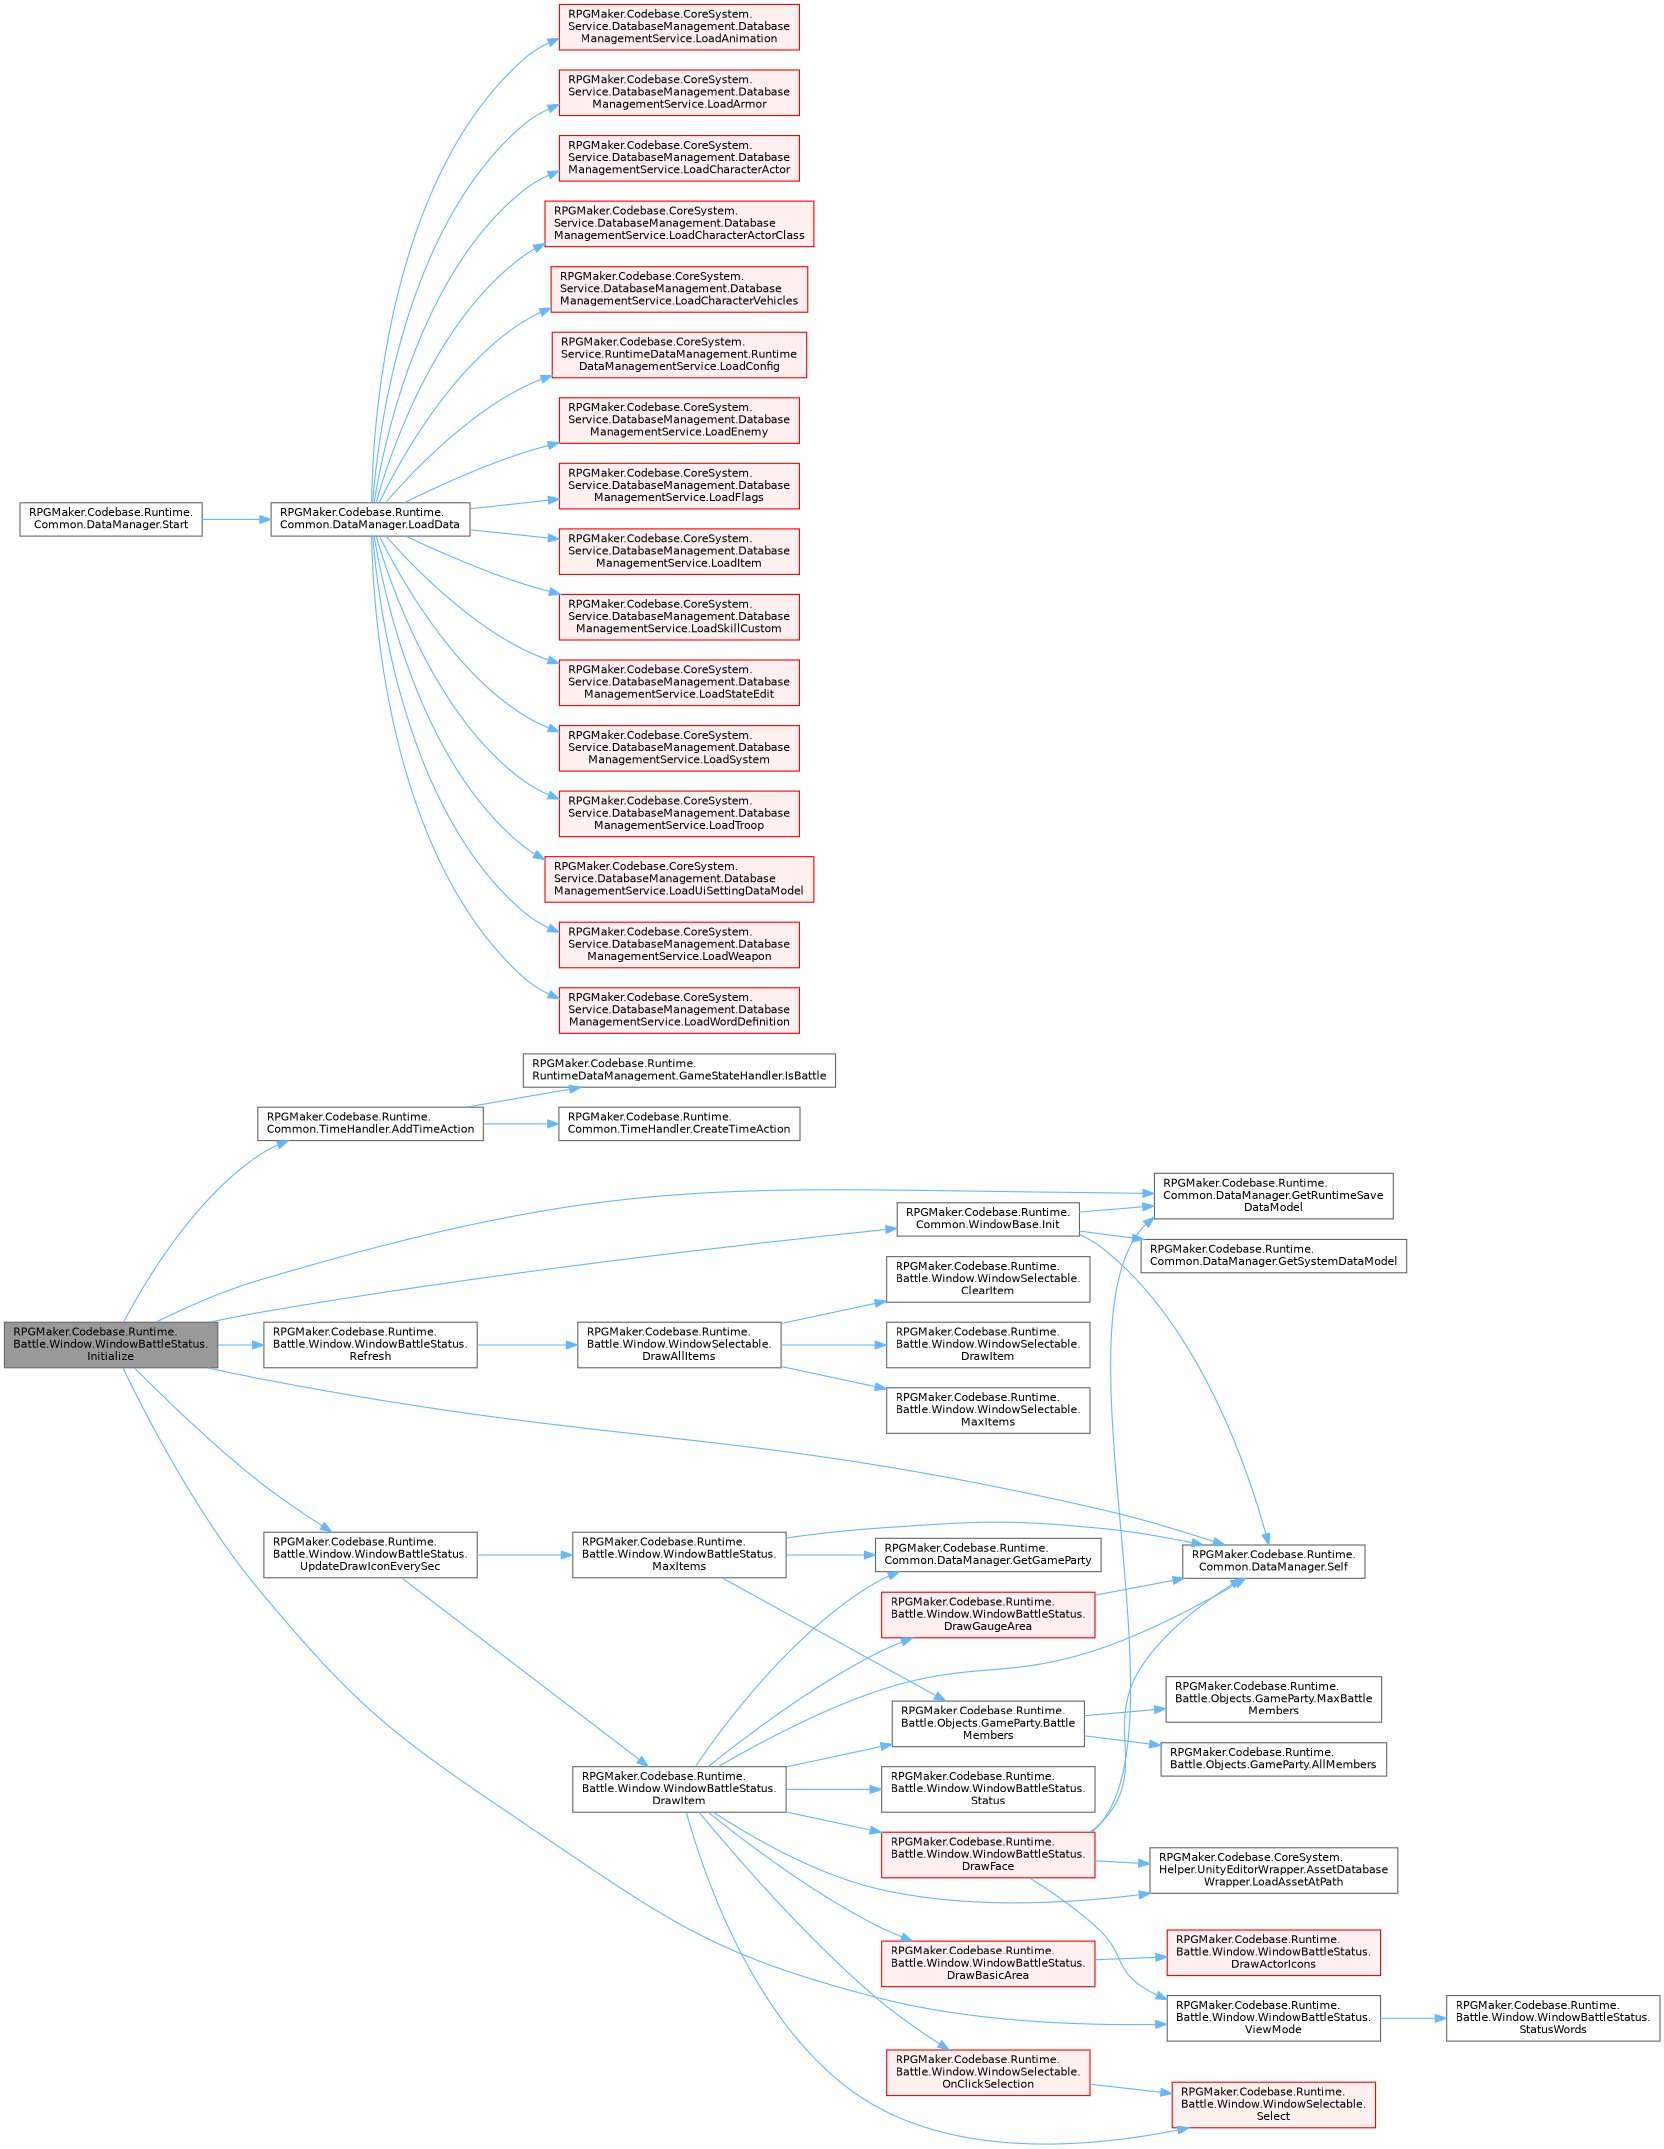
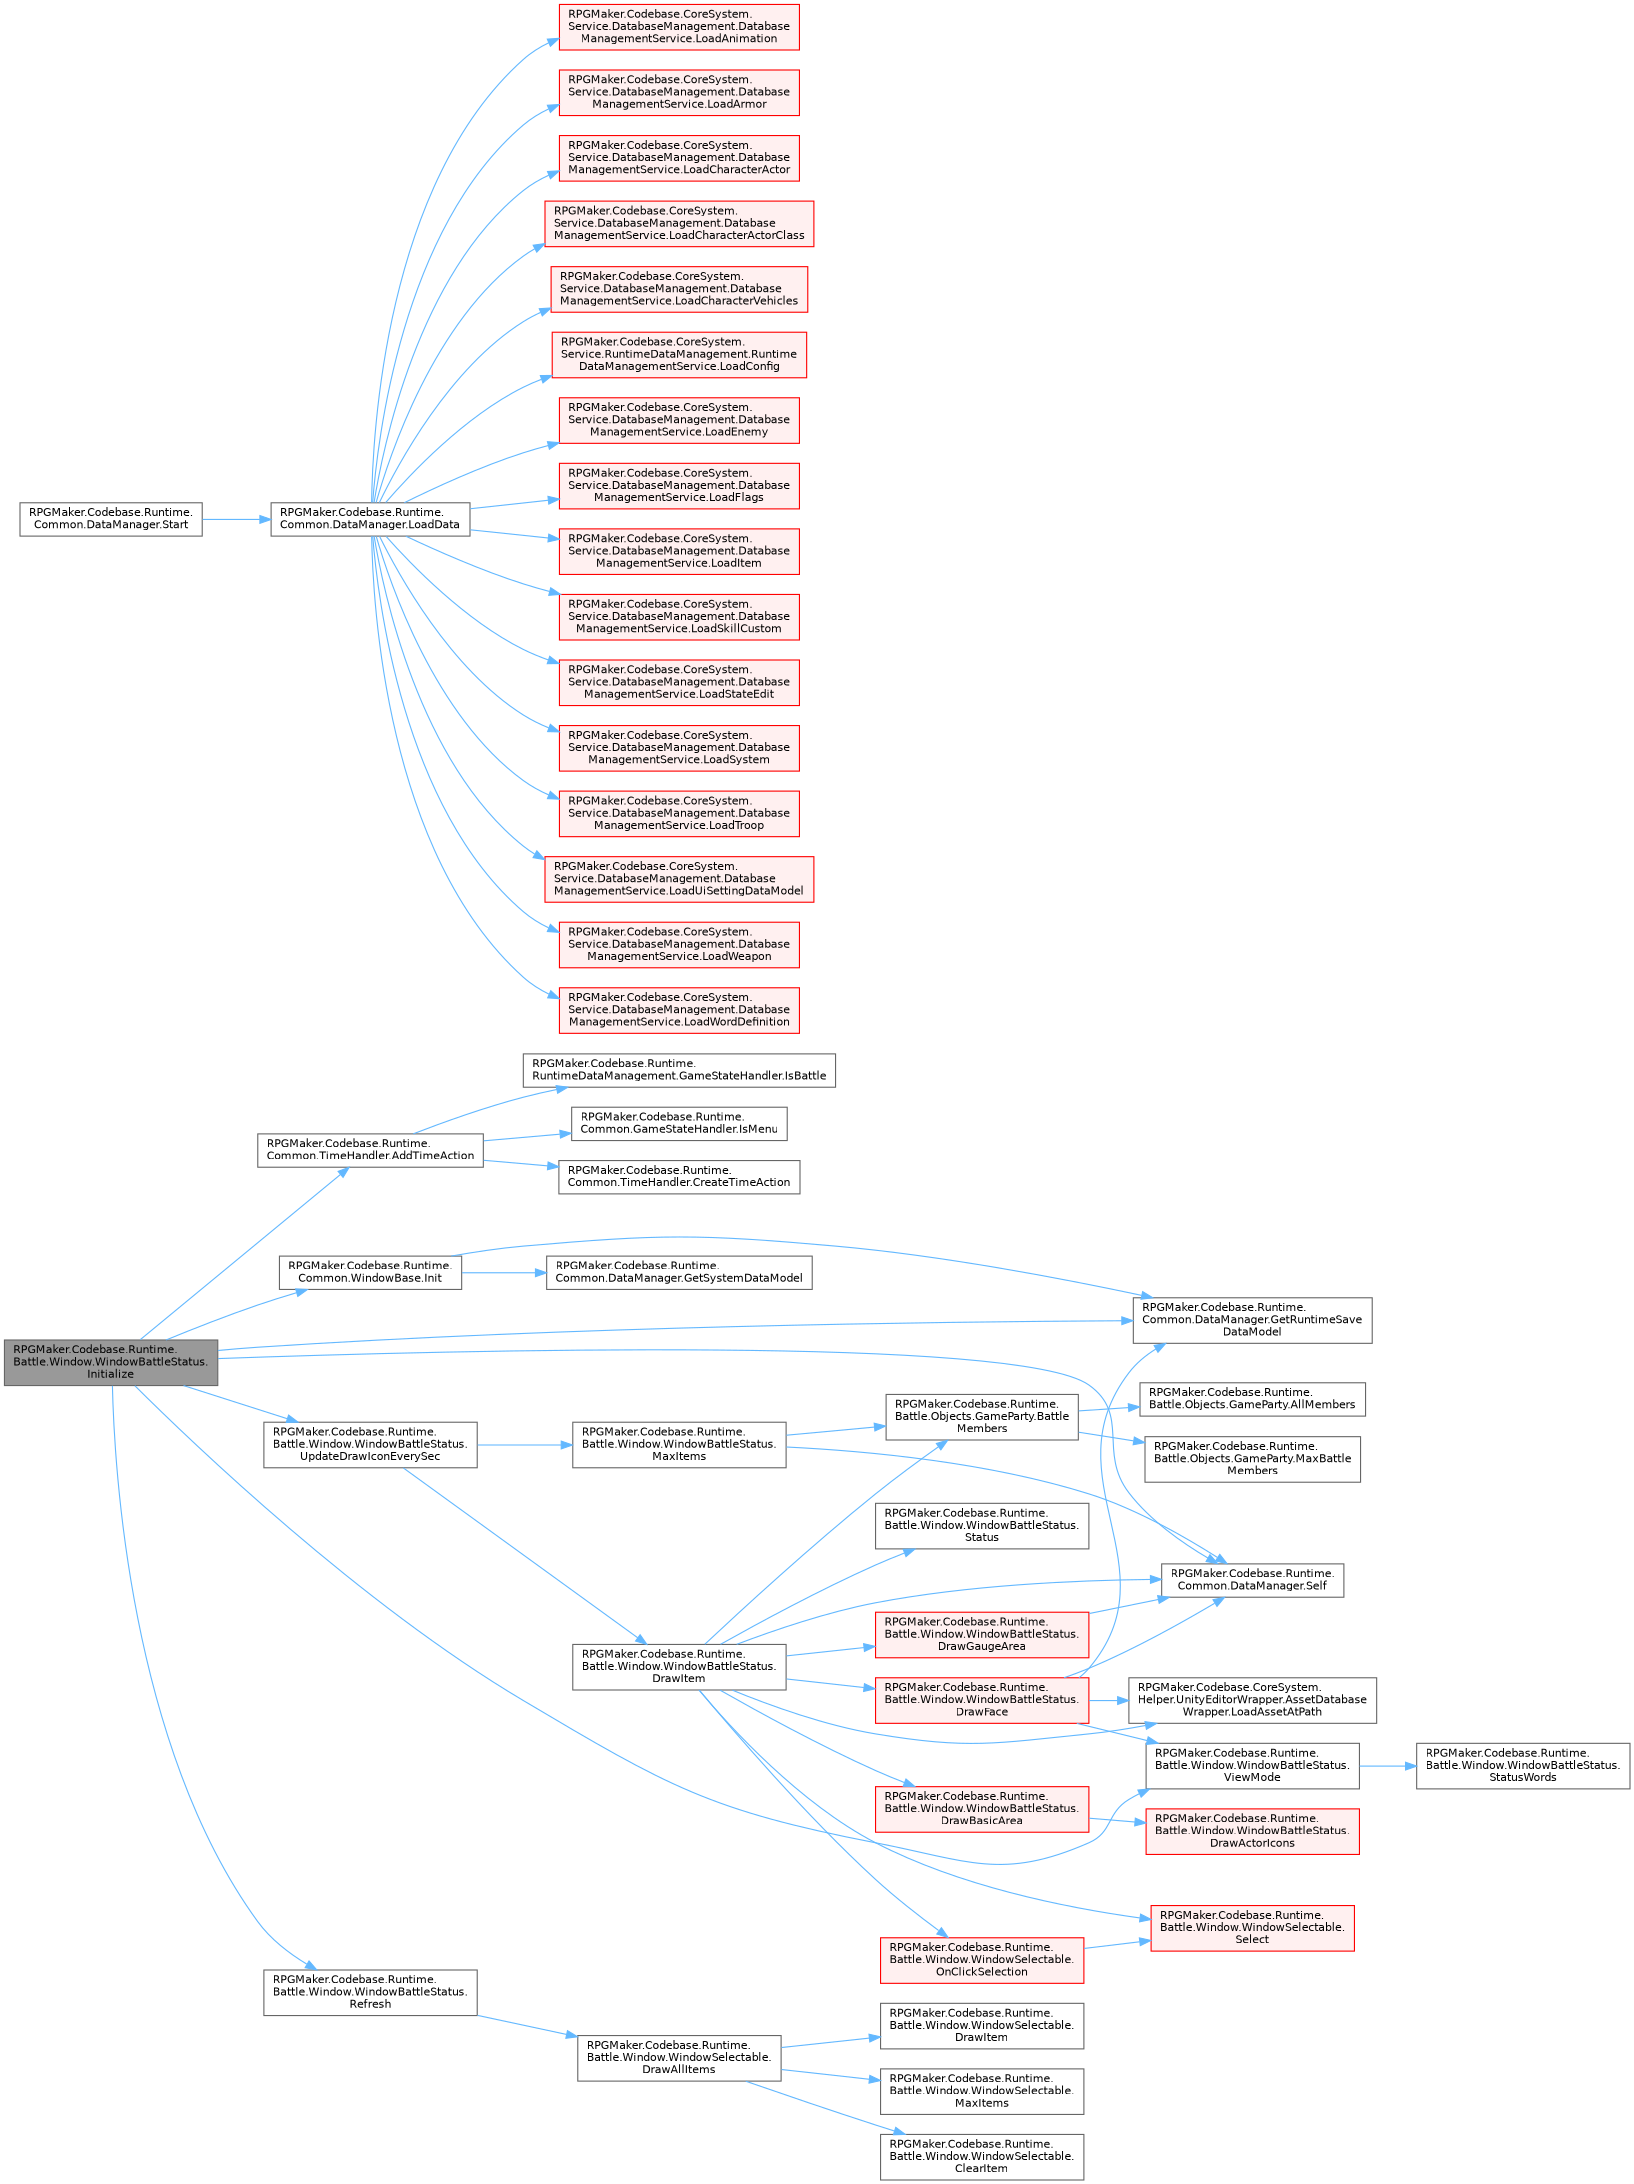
none -> (679, 1124)
(1199, 1367) -> none
(988, 1555) -> none
